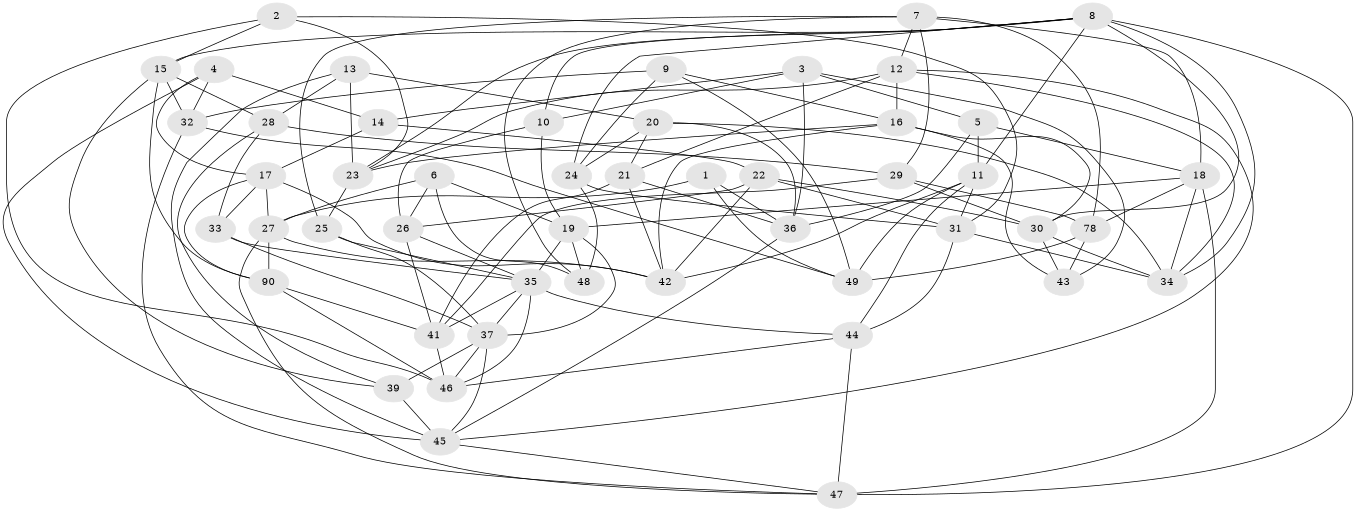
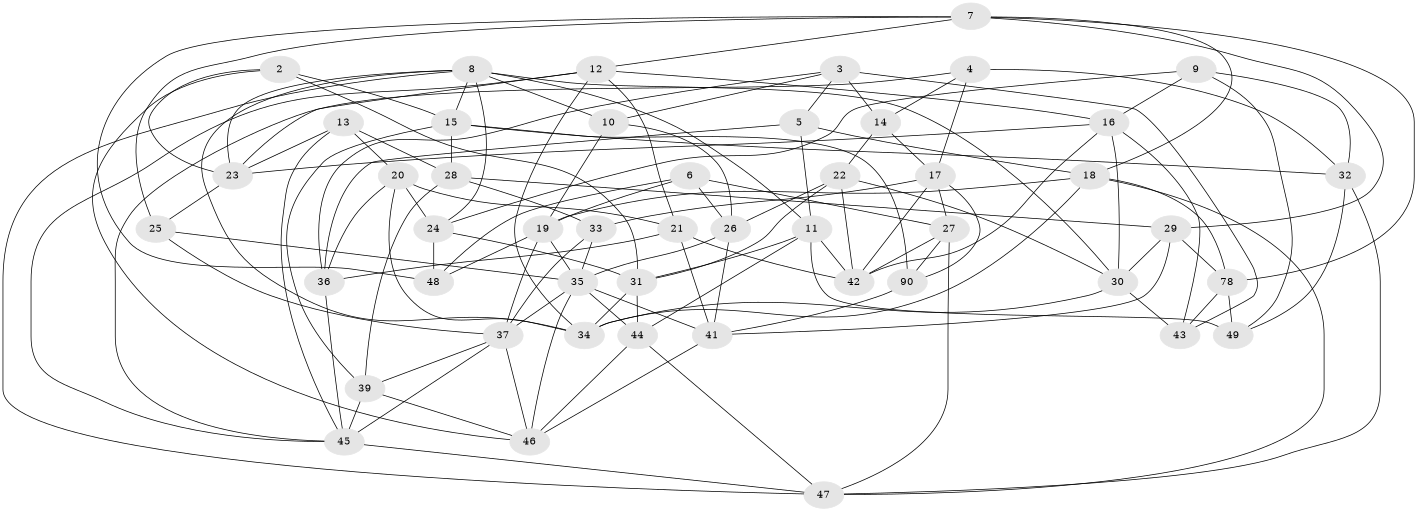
(706, 176) -> none
(358, 335) -> (447, 415)
